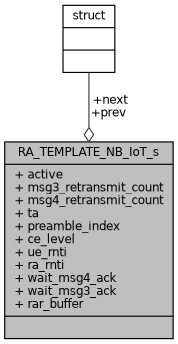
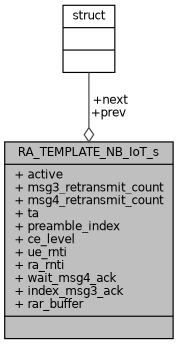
(66, 292) -> (69, 292)
